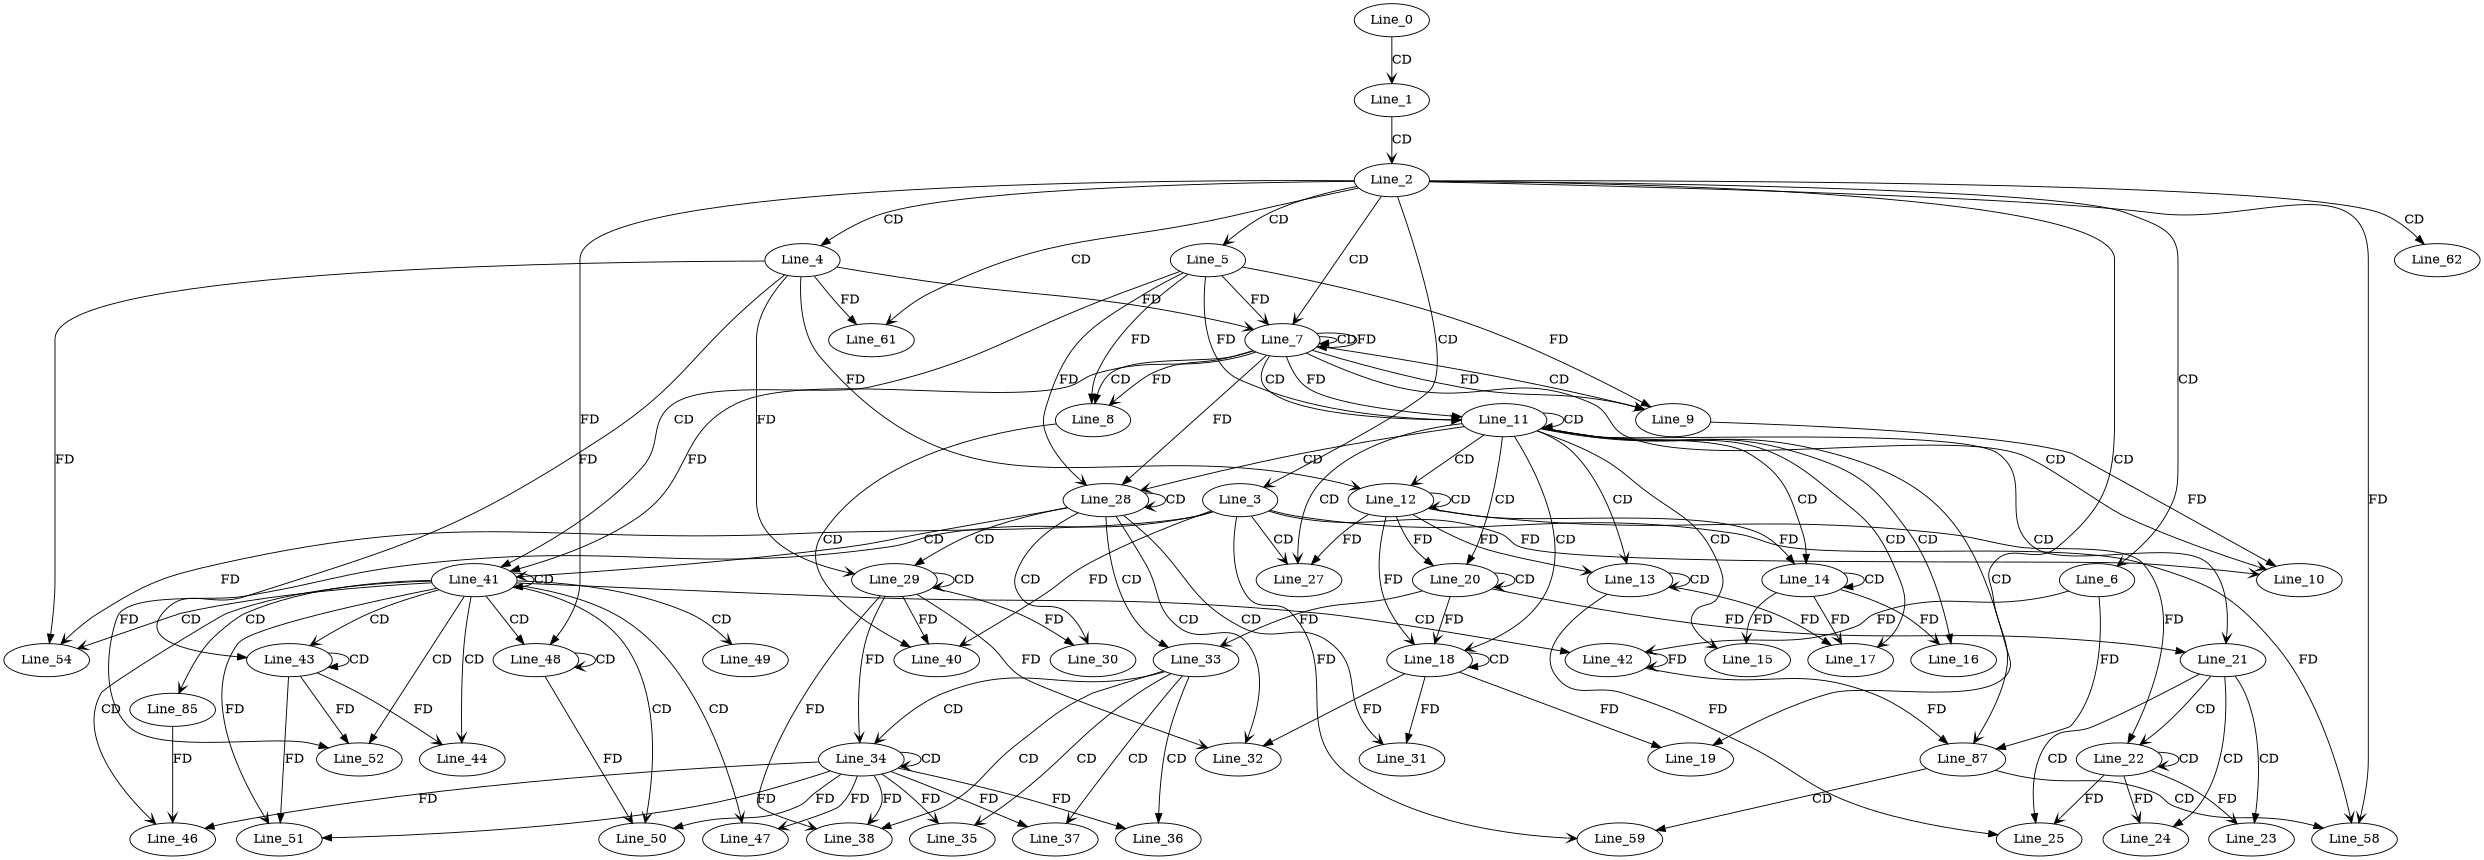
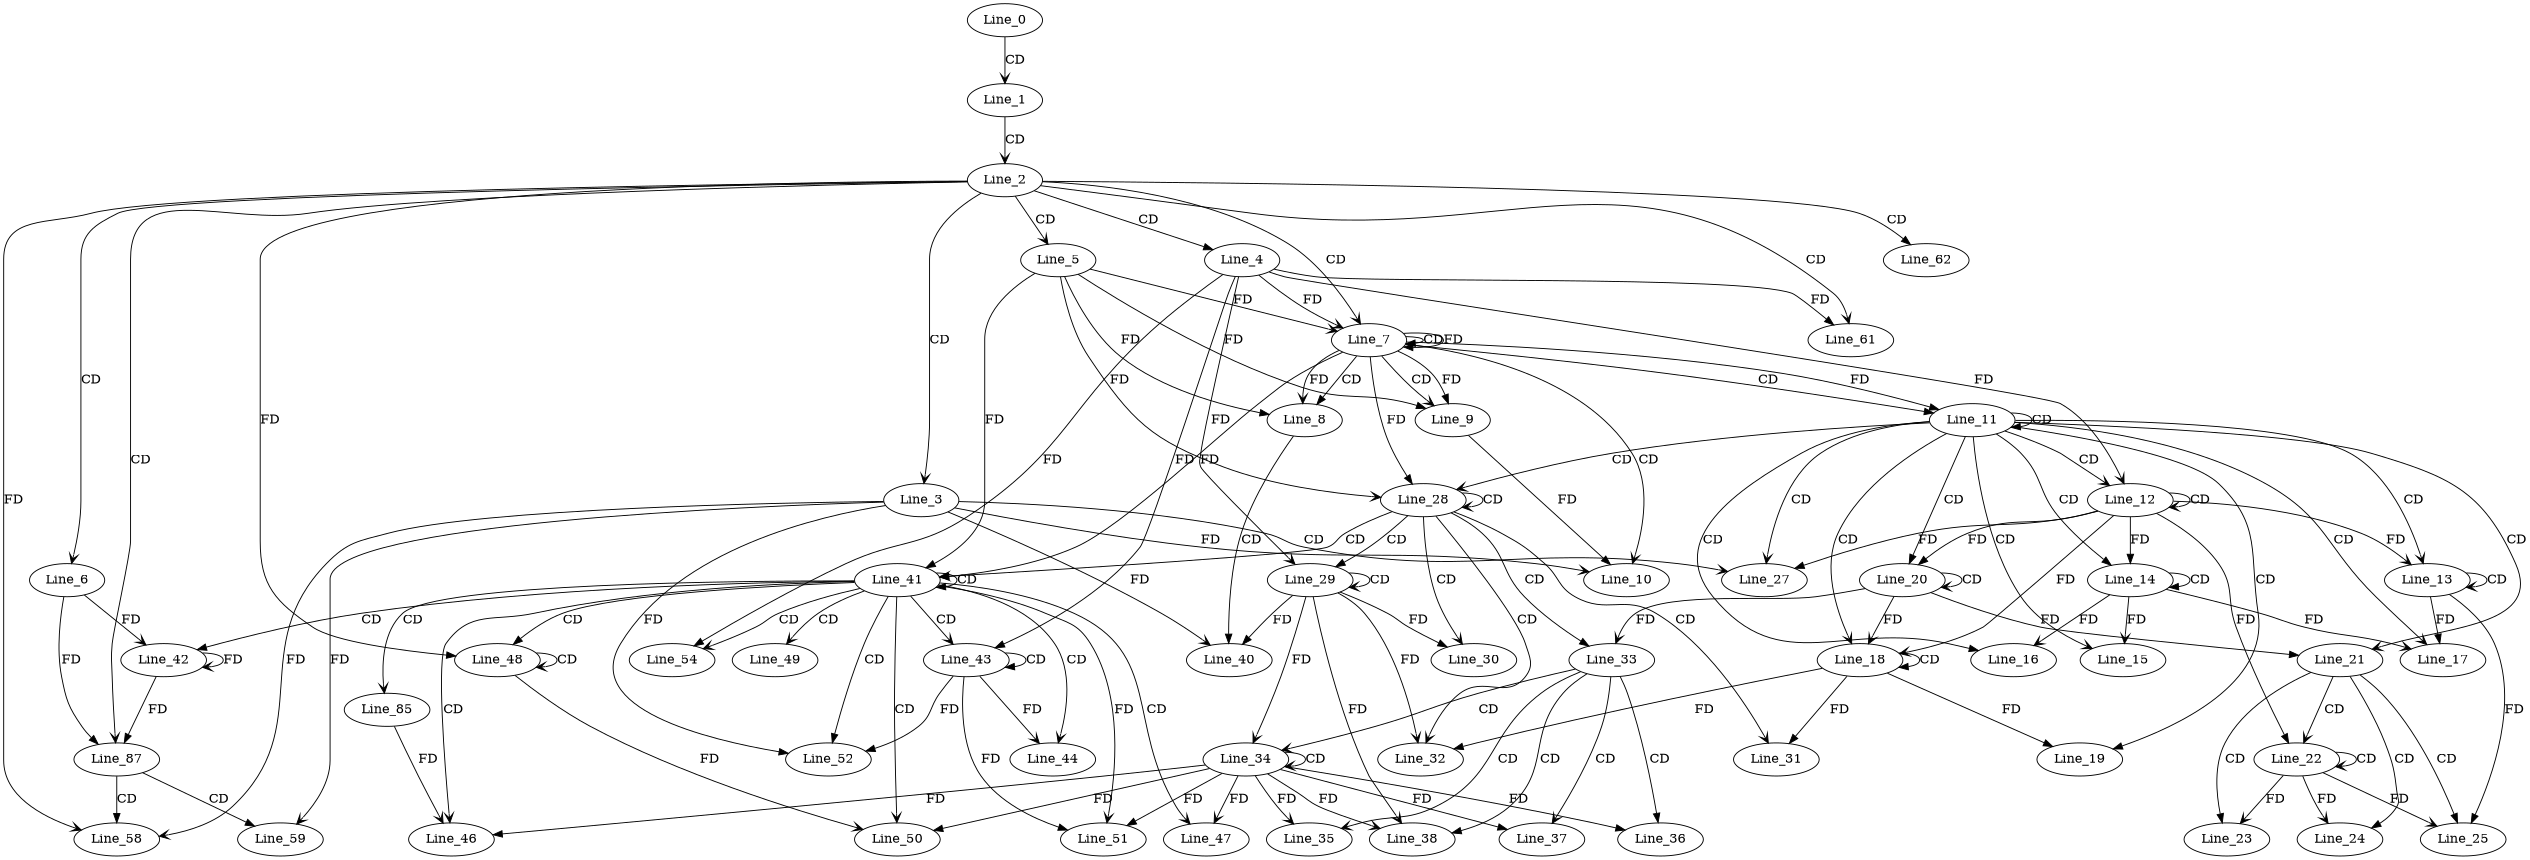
(1256, 386) -> none
(684, 420) -> (995, 420)
(630, 535) -> none
